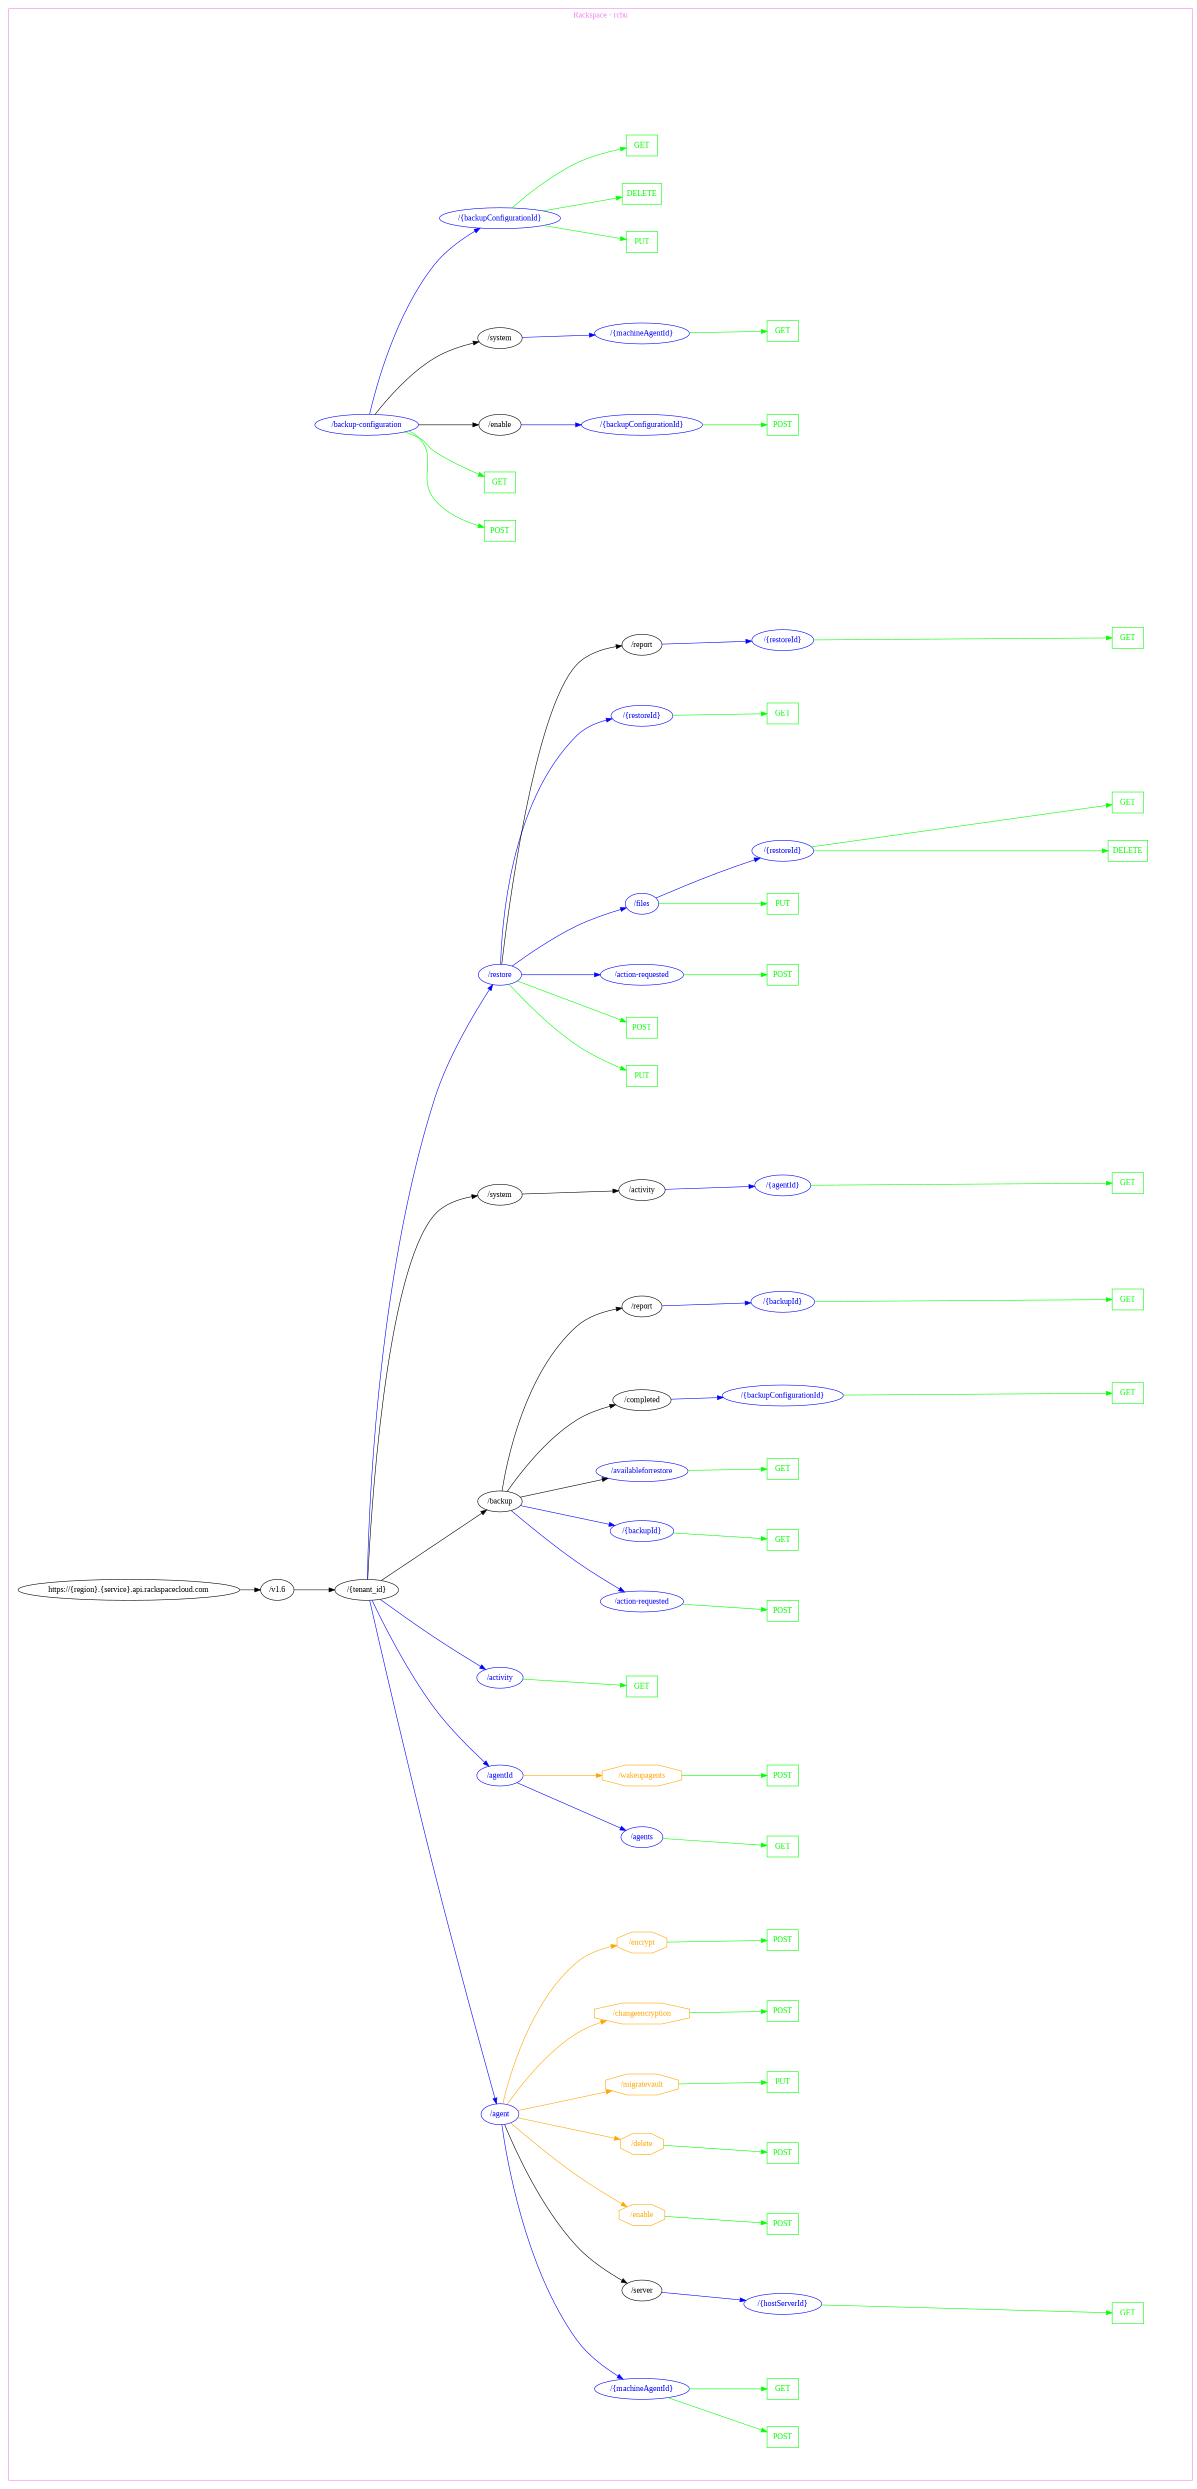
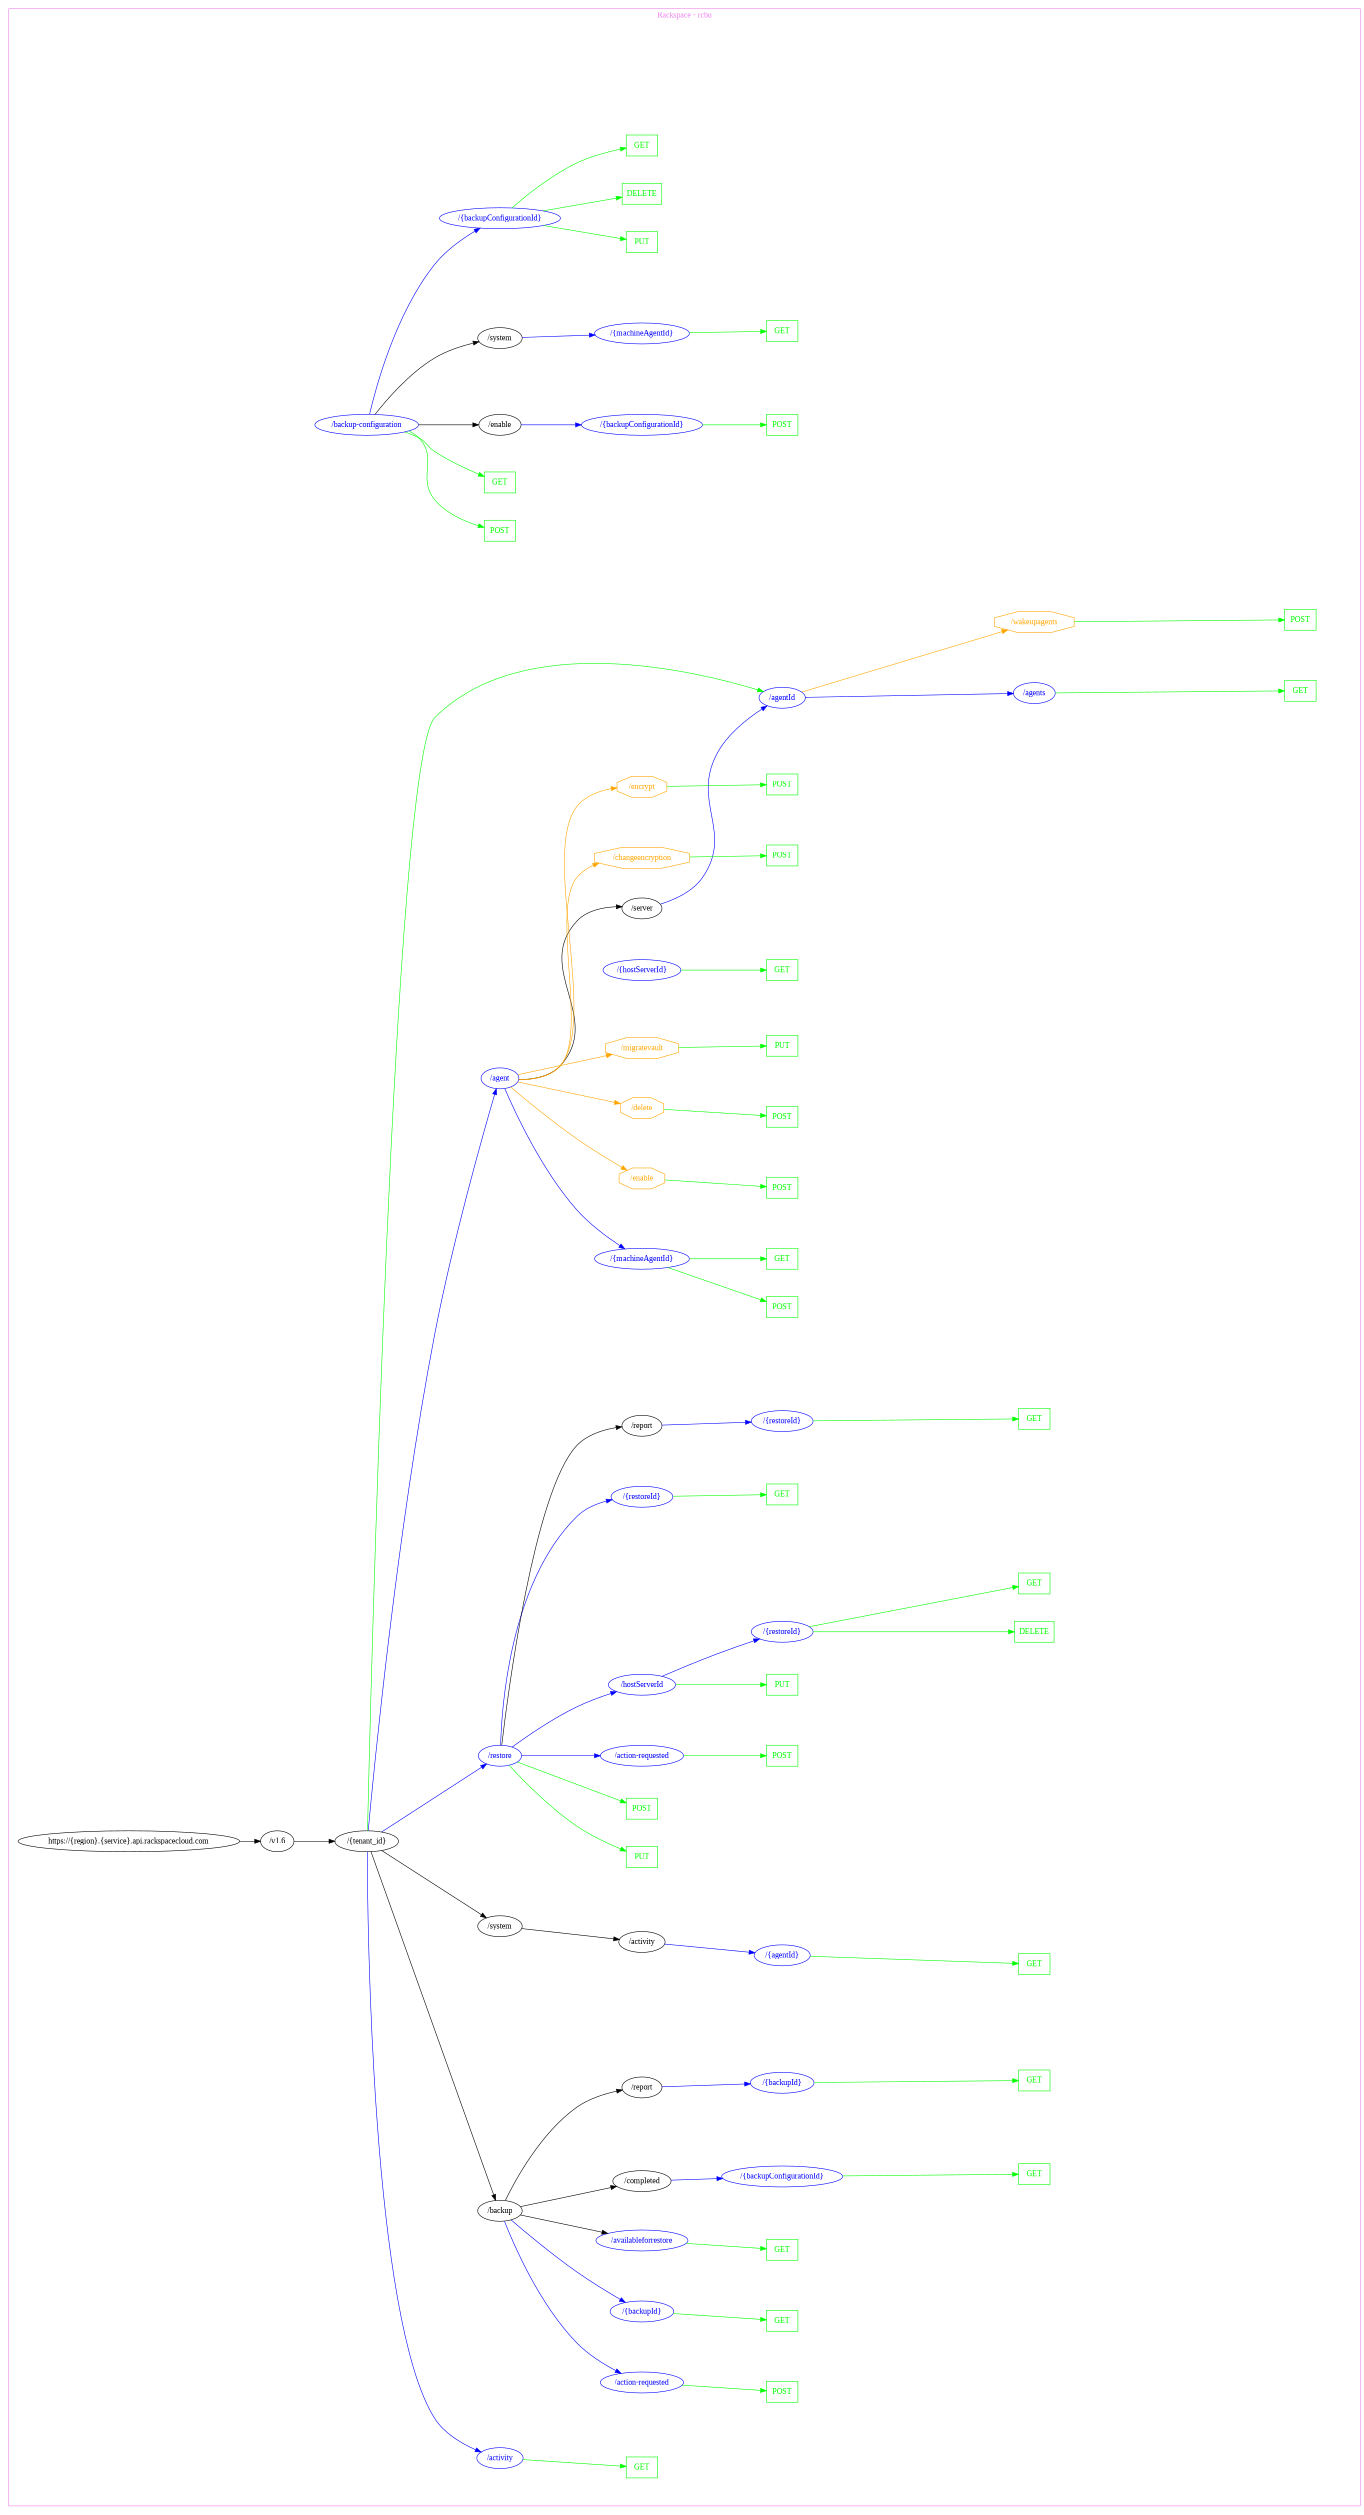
(642, 904) -> (642, 1685)
(420, 1687) -> (394, 1103)
(701, 2296) -> (712, 815)
